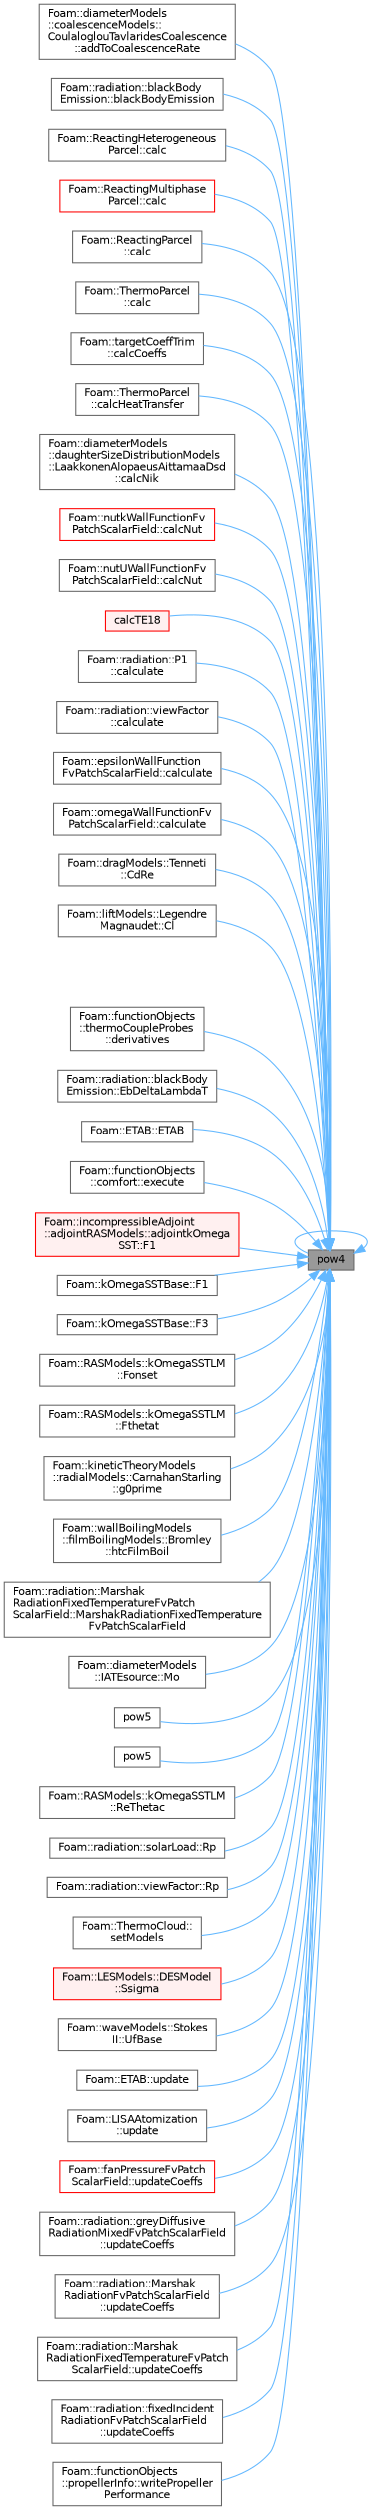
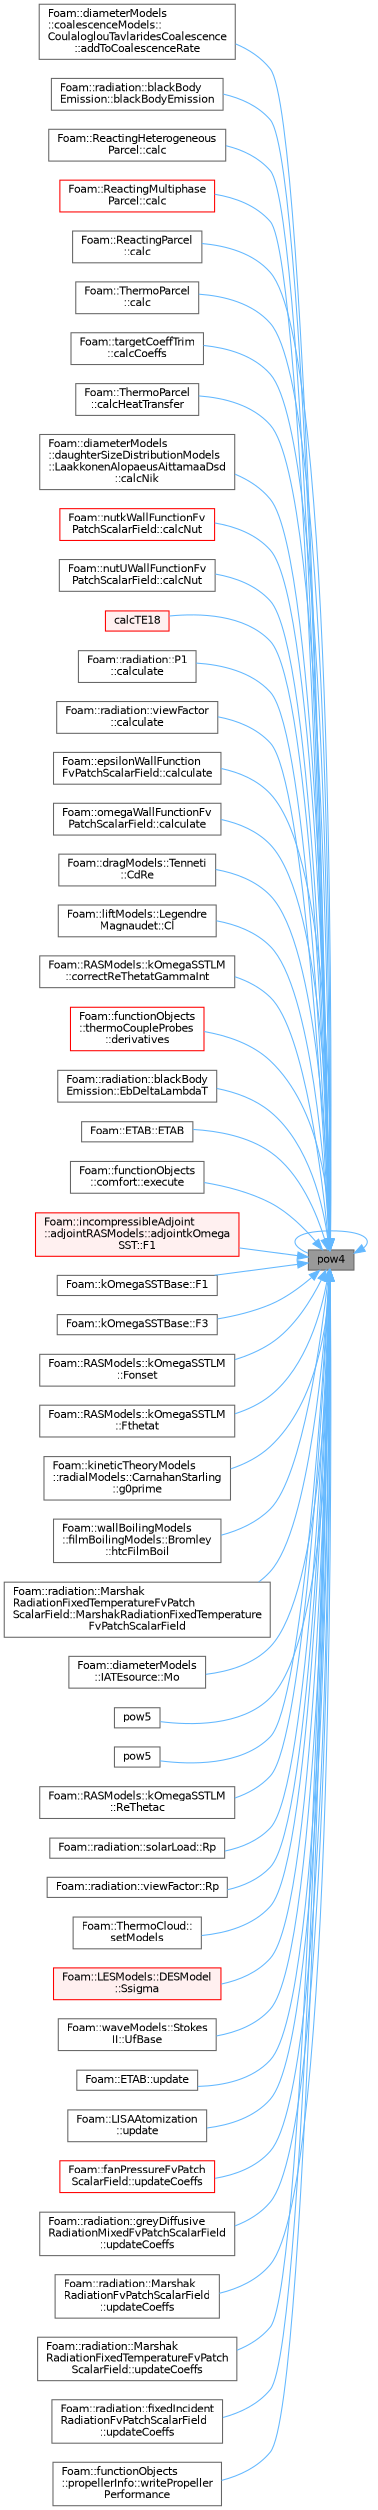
none -> (137, 972)
(137, 1029) -> (137, 1029)
